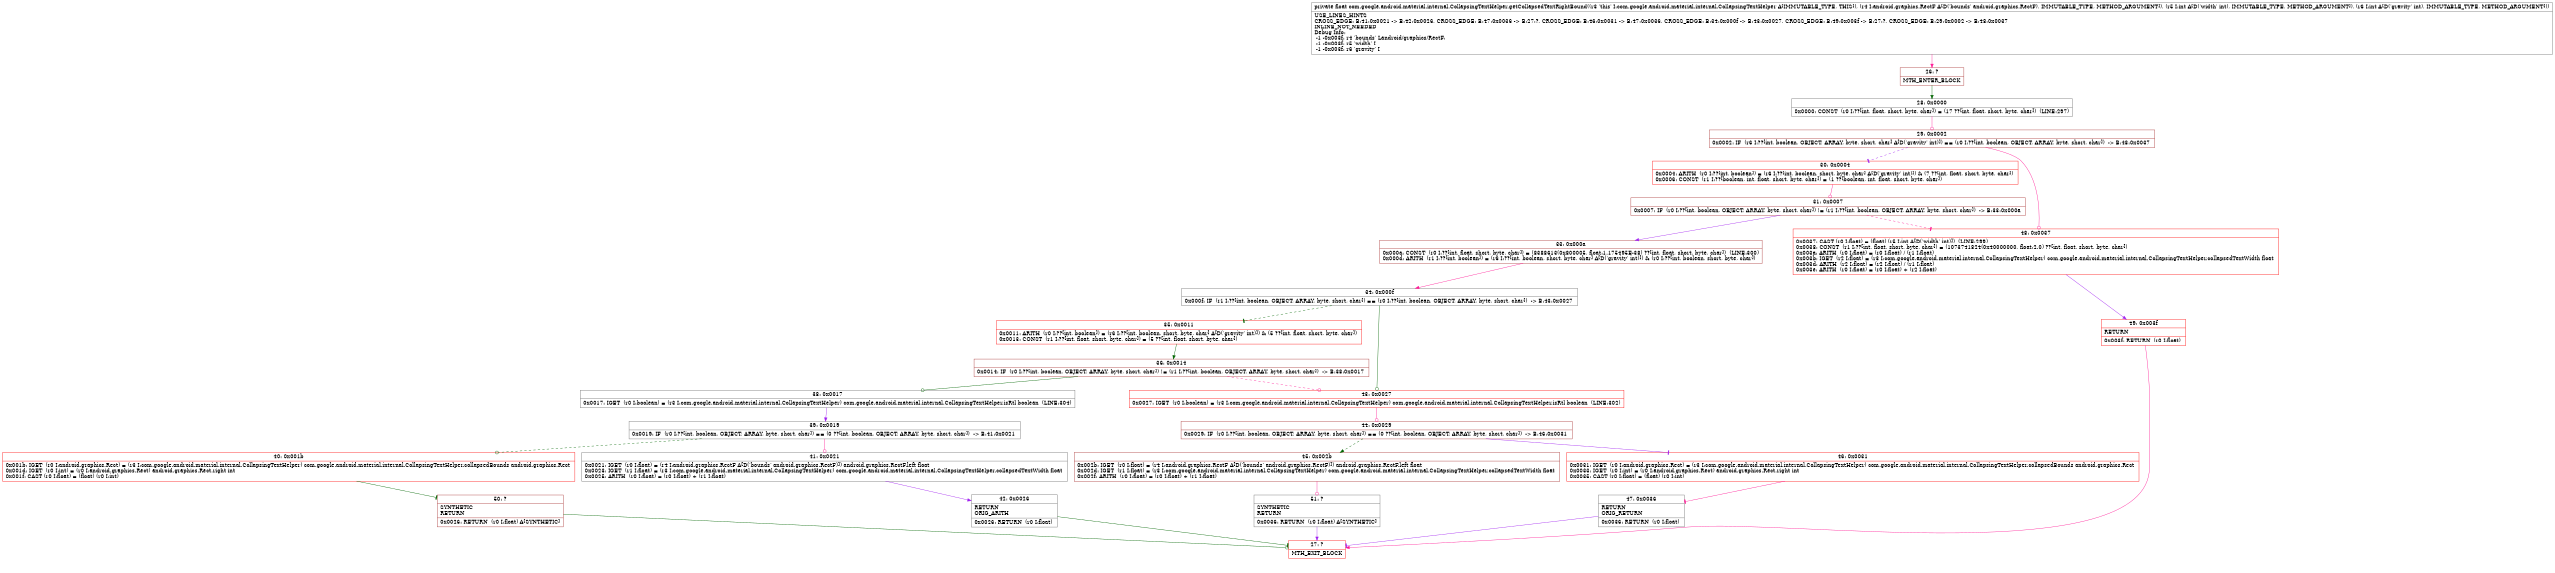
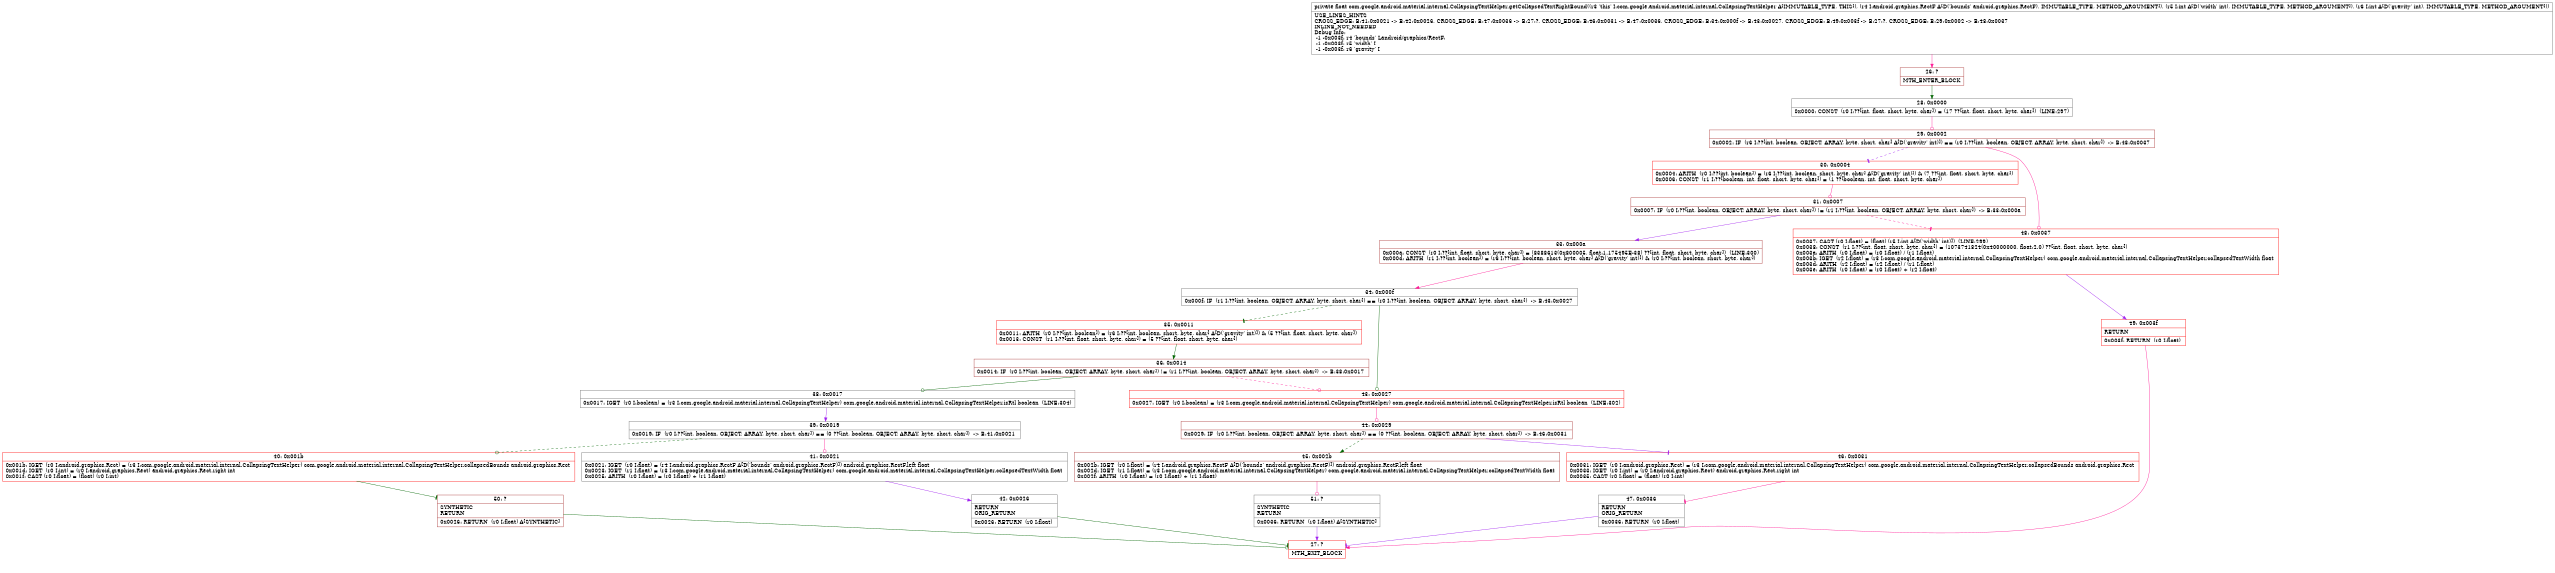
(992, 513) -> (995, 513)
